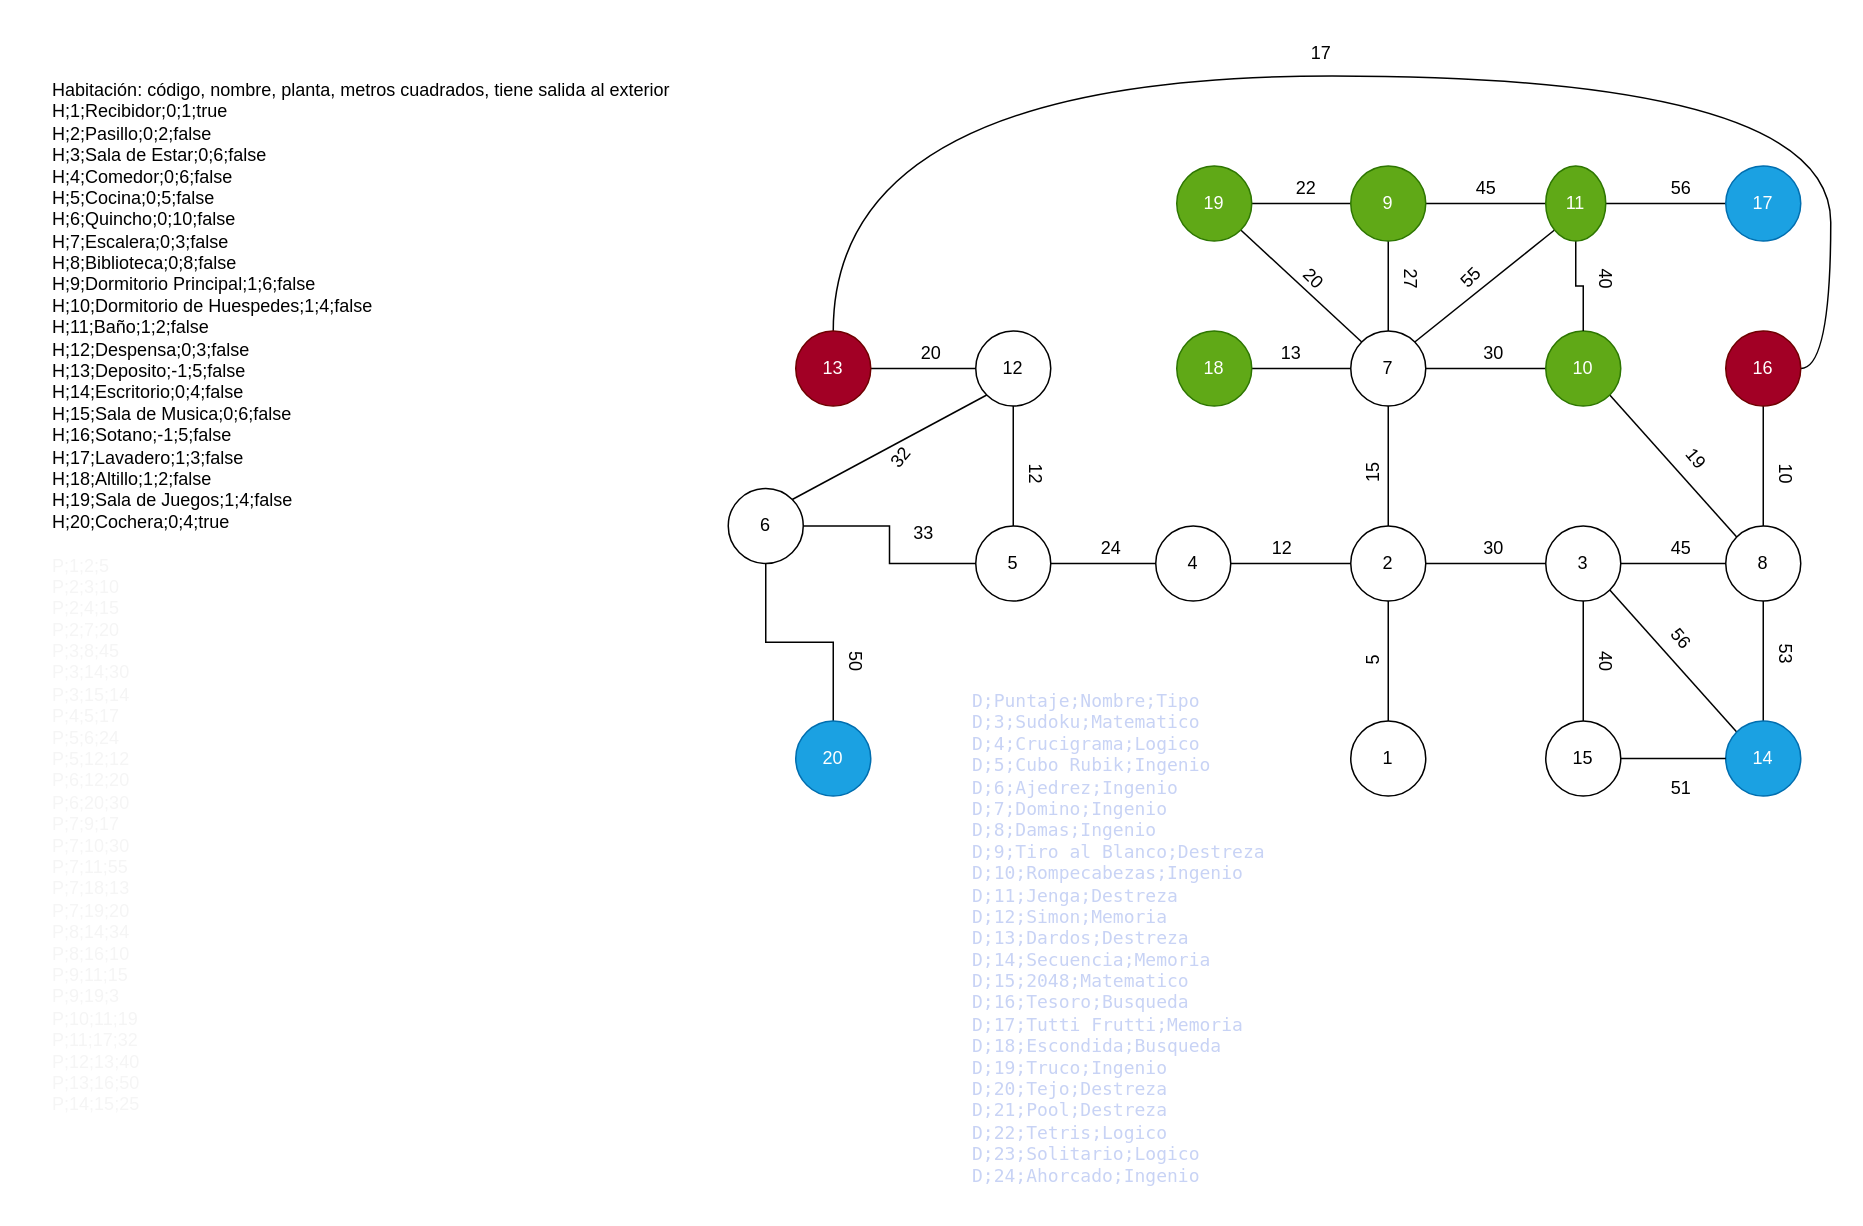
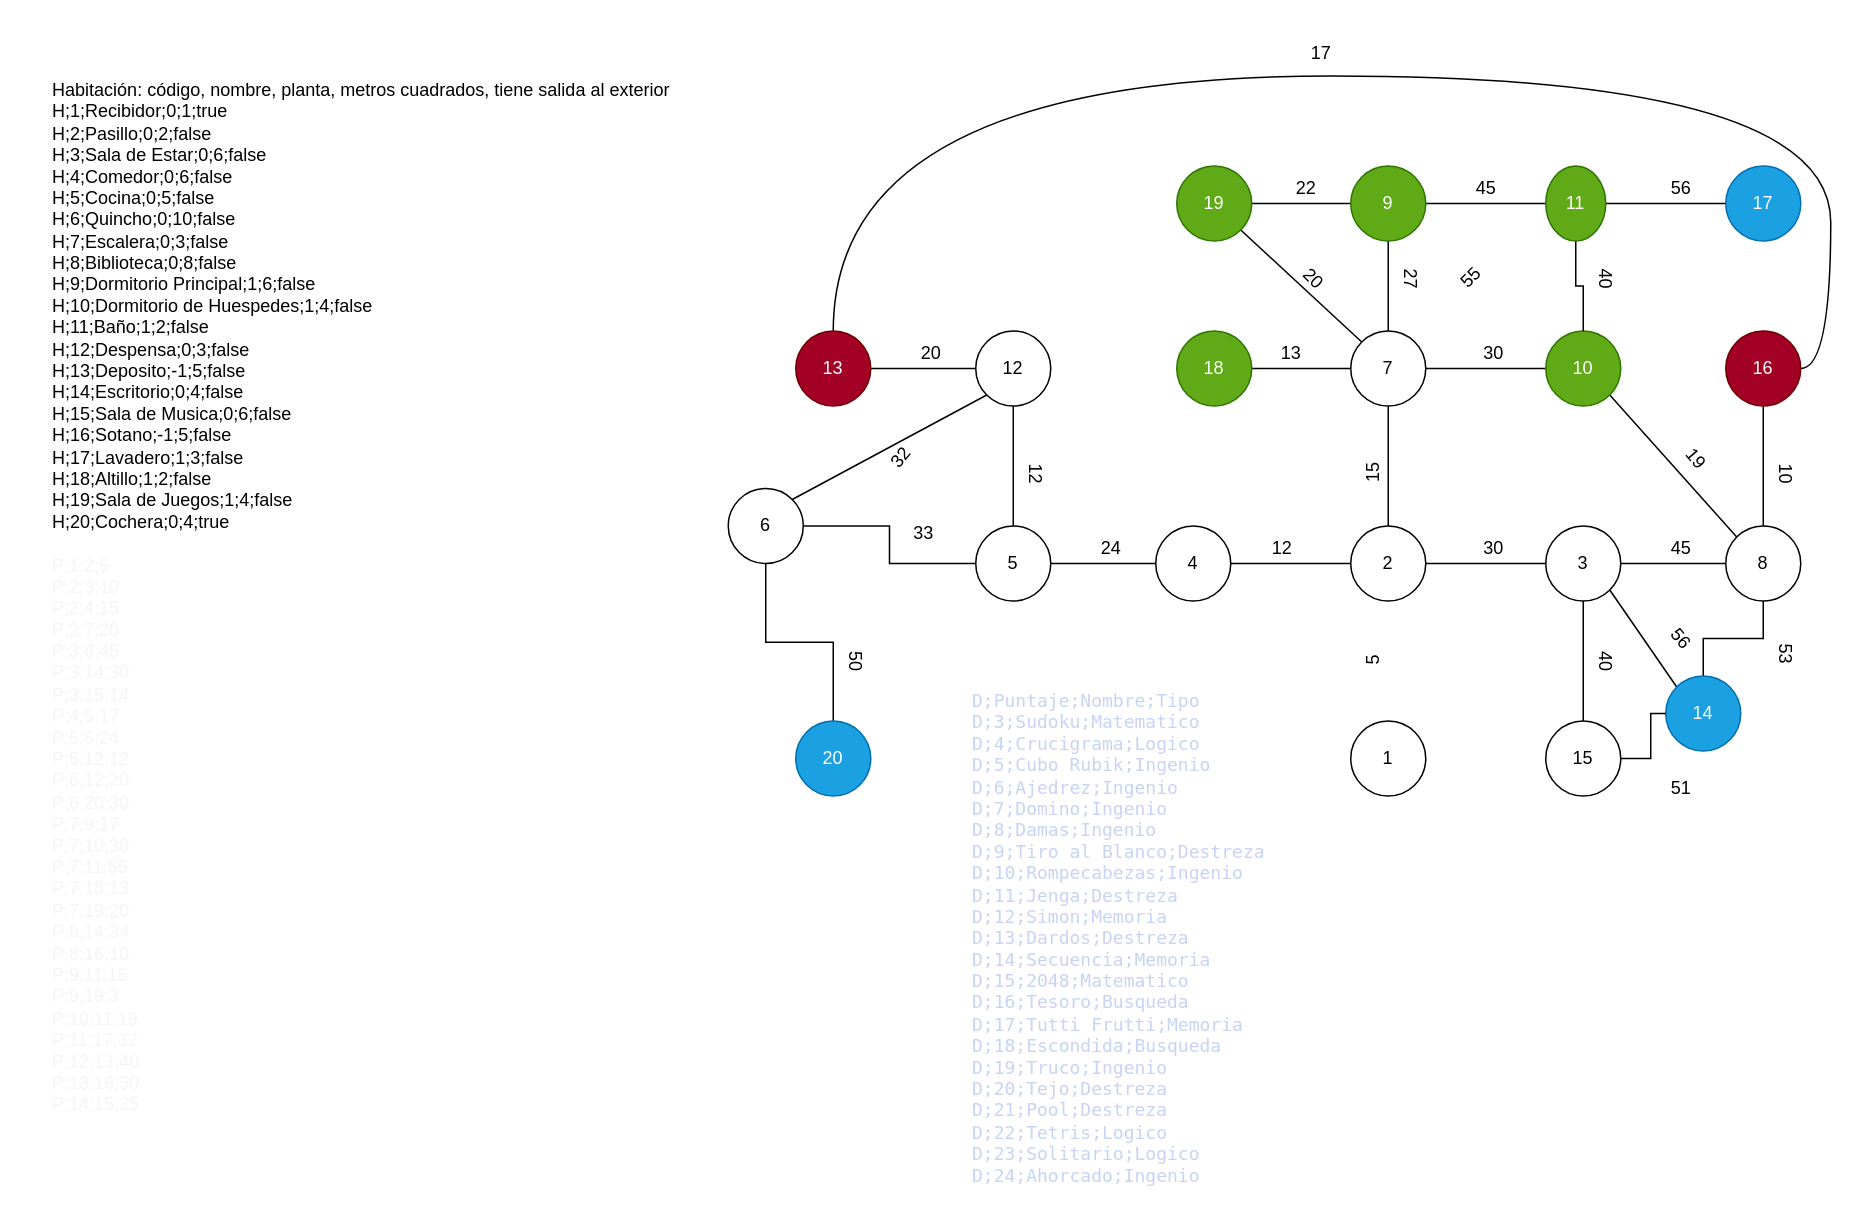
(1484, 286) -> none
(1388, 661) -> none
(1763, 758) -> (1703, 713)
